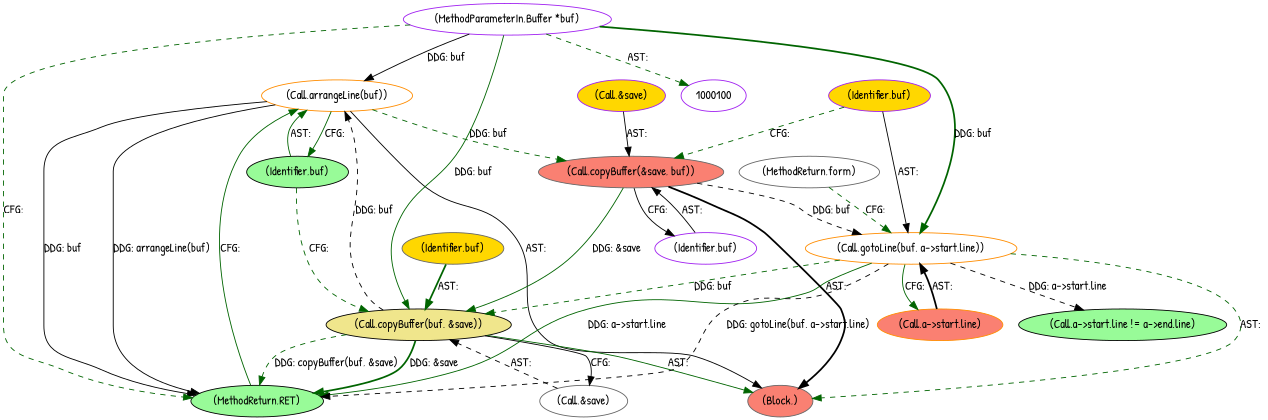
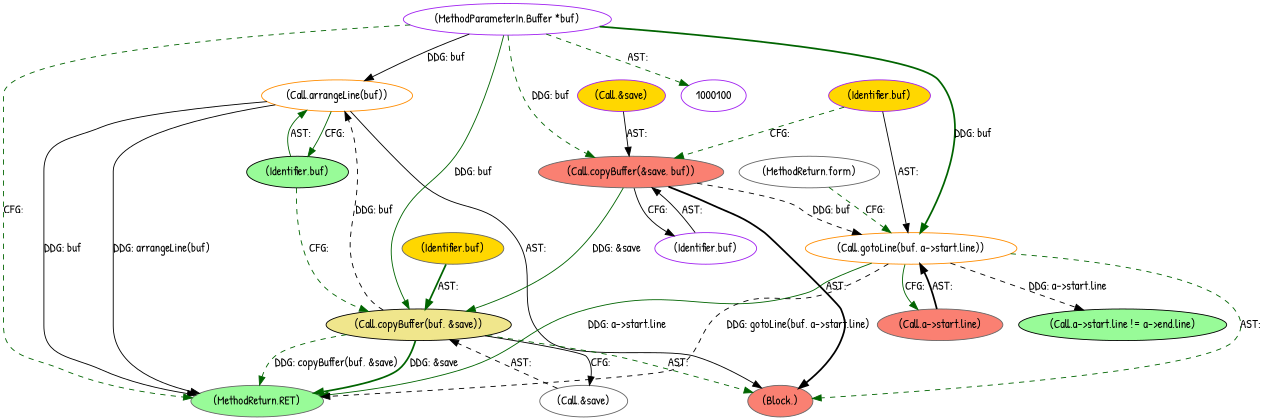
(459, 138) -> (529, 107)
(220, 237) -> none
(667, 286) -> none
(940, 325) -> (940, 325)
(630, 359) -> (630, 359)
(257, 401) -> (257, 401)
